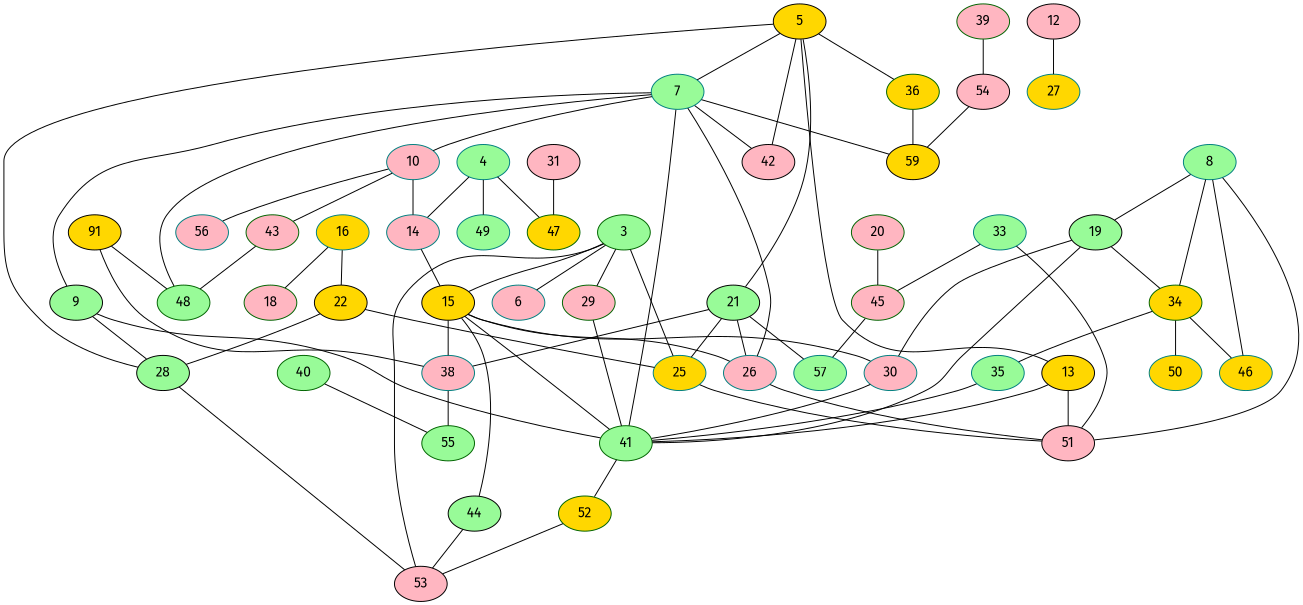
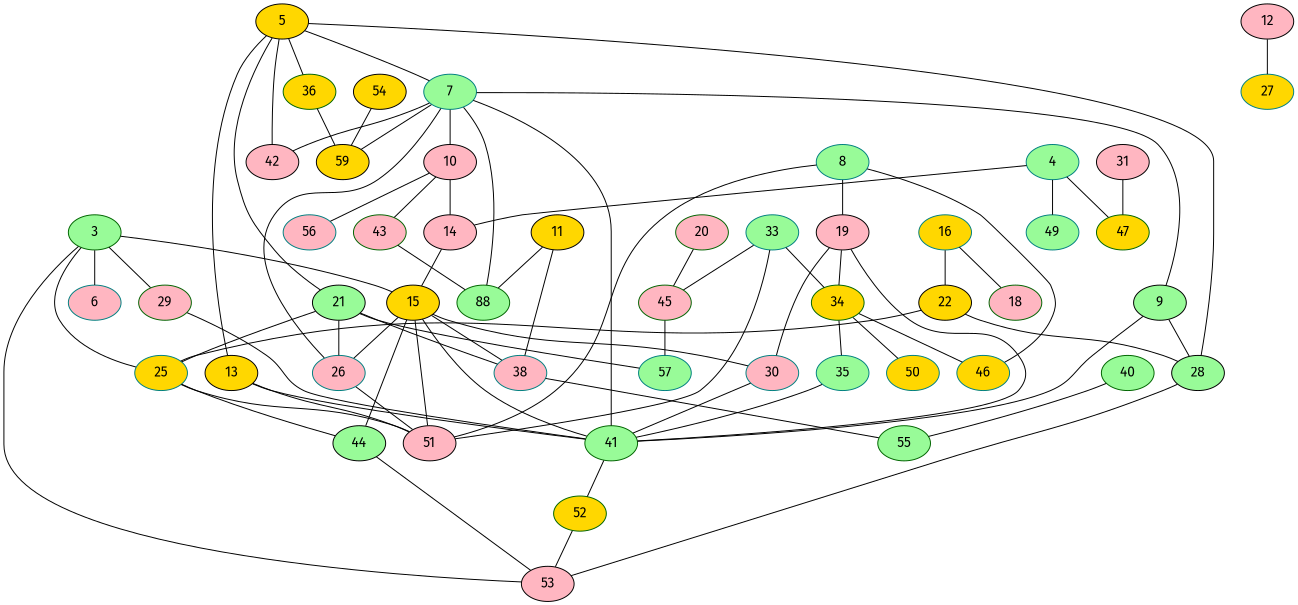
(983, 21) -> none
(983, 92) -> (380, 92)
(413, 162) -> (450, 162)
(95, 232) -> (558, 232)
(413, 232) -> (450, 232)
(1096, 232) -> (843, 232)
(1193, 232) -> (805, 268)
(184, 303) -> (483, 303)
none -> (421, 373)
none -> (258, 412)
